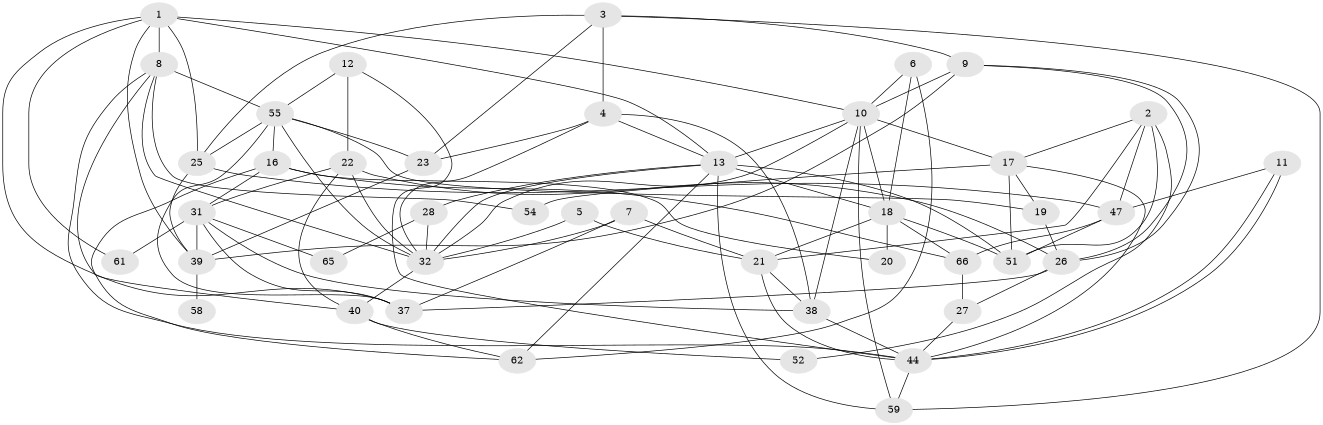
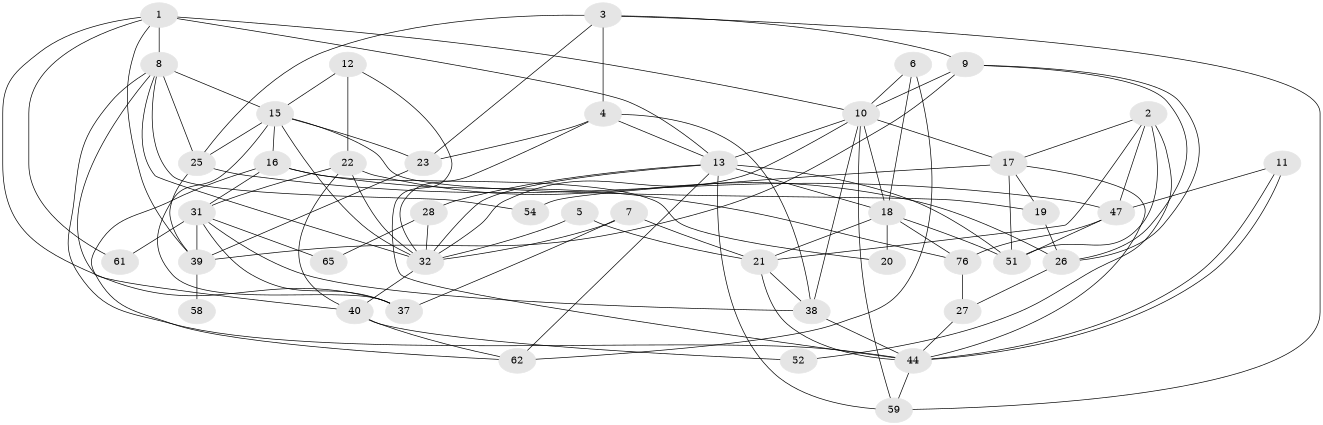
(193, 86) -> (178, 114)
(275, 114) -> (275, 114)
(963, 262) -> (963, 262)
(736, 297) -> none
